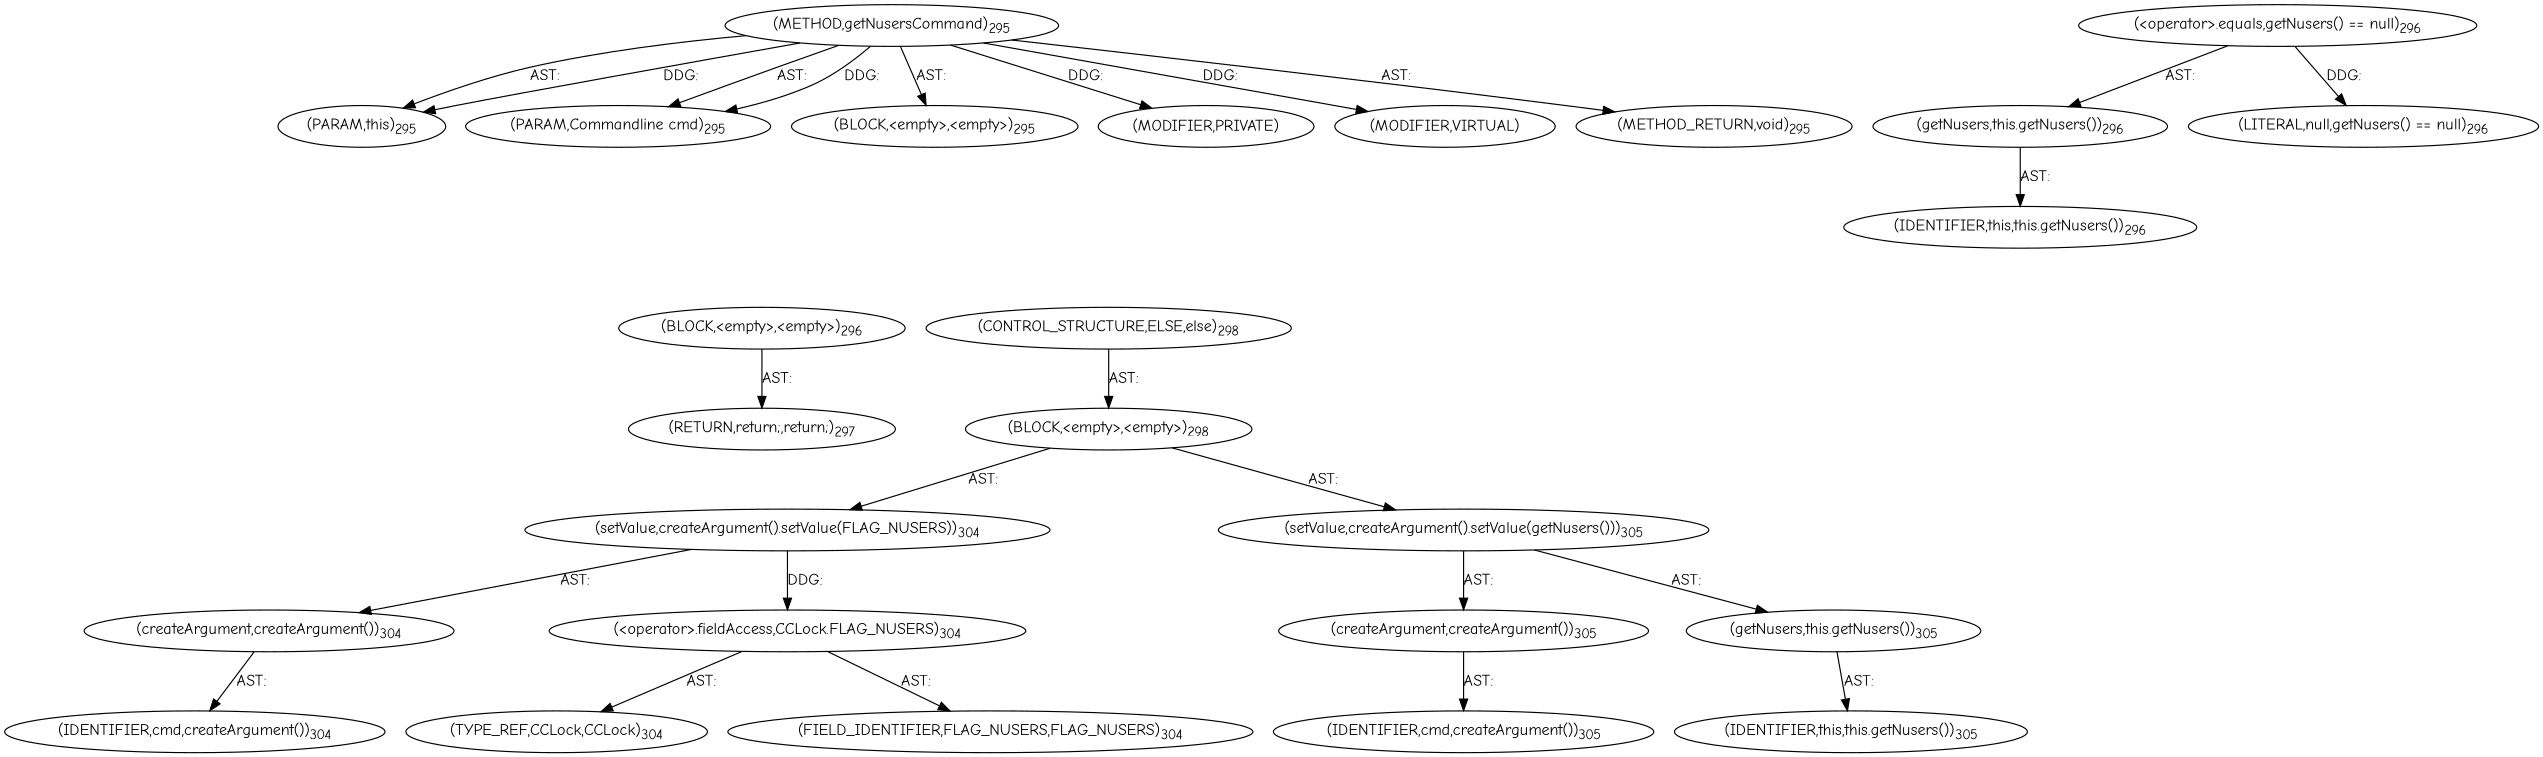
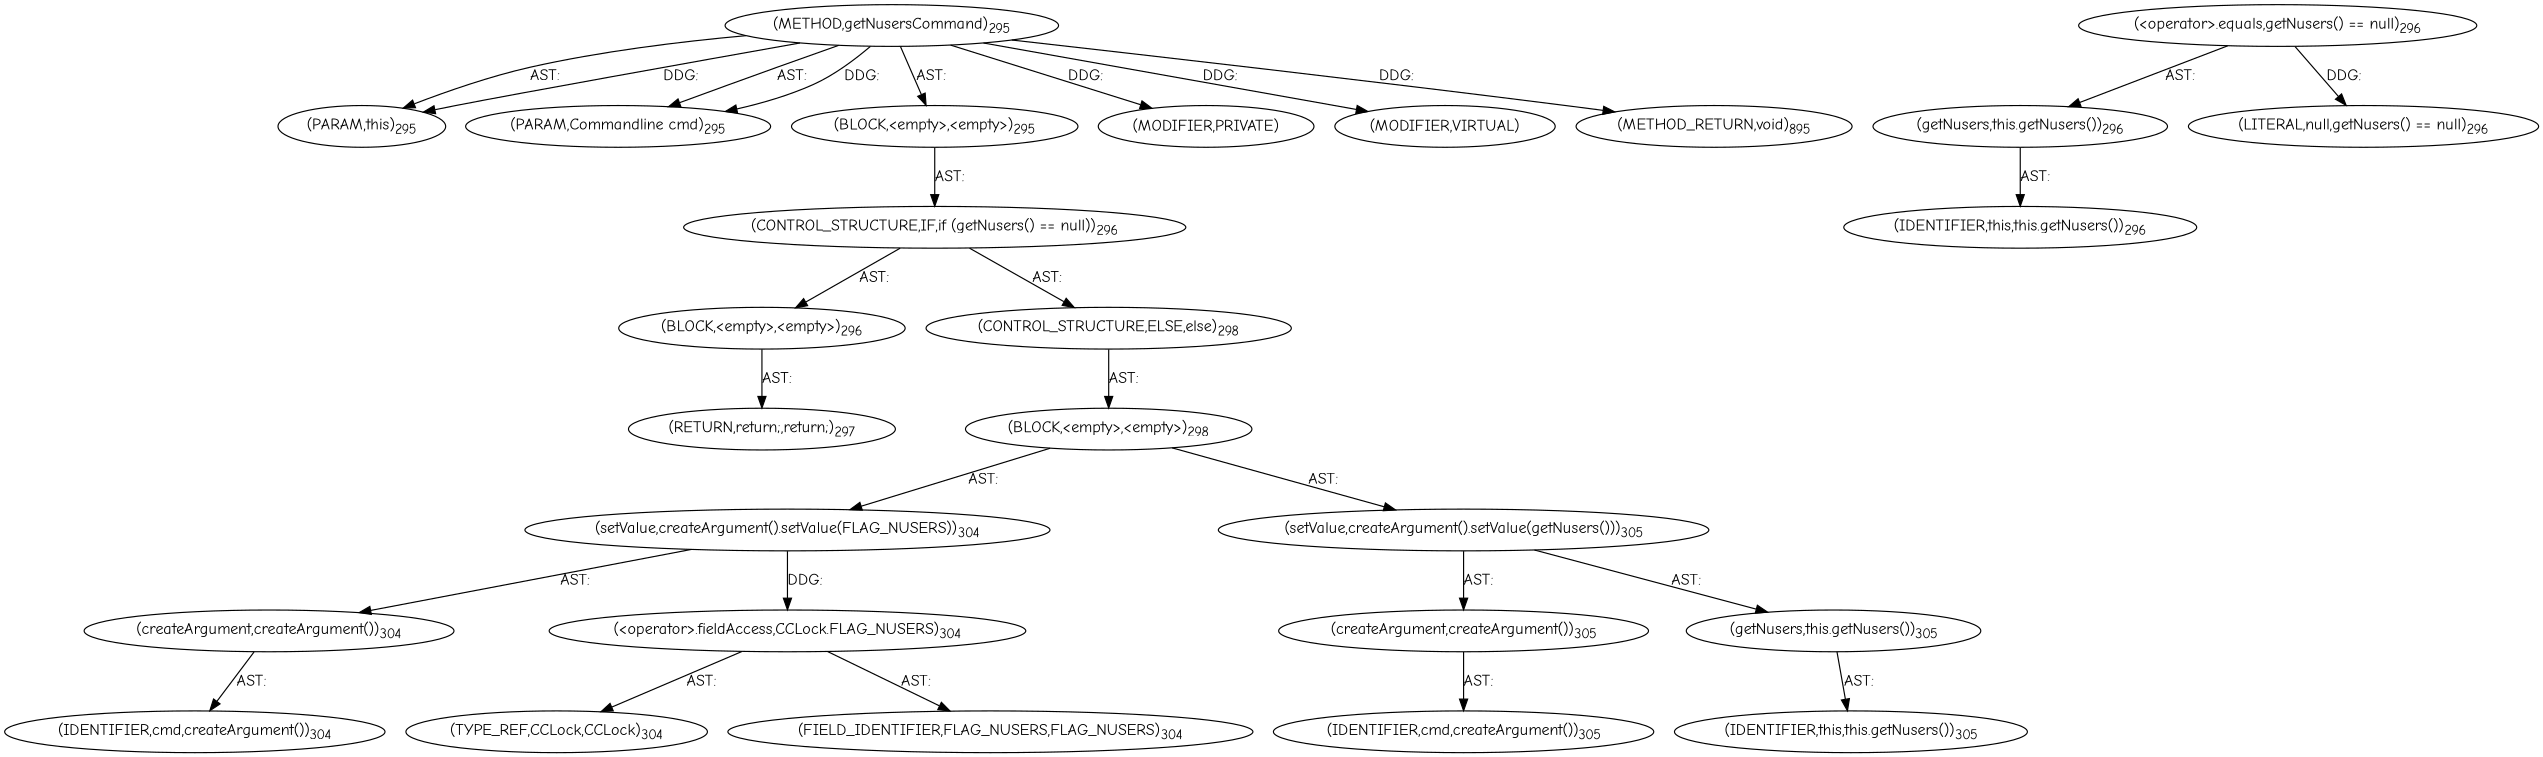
(1399, 76) -> (1399, 76)
(1800, 125) -> (1800, 125)
none -> (935, 227)
